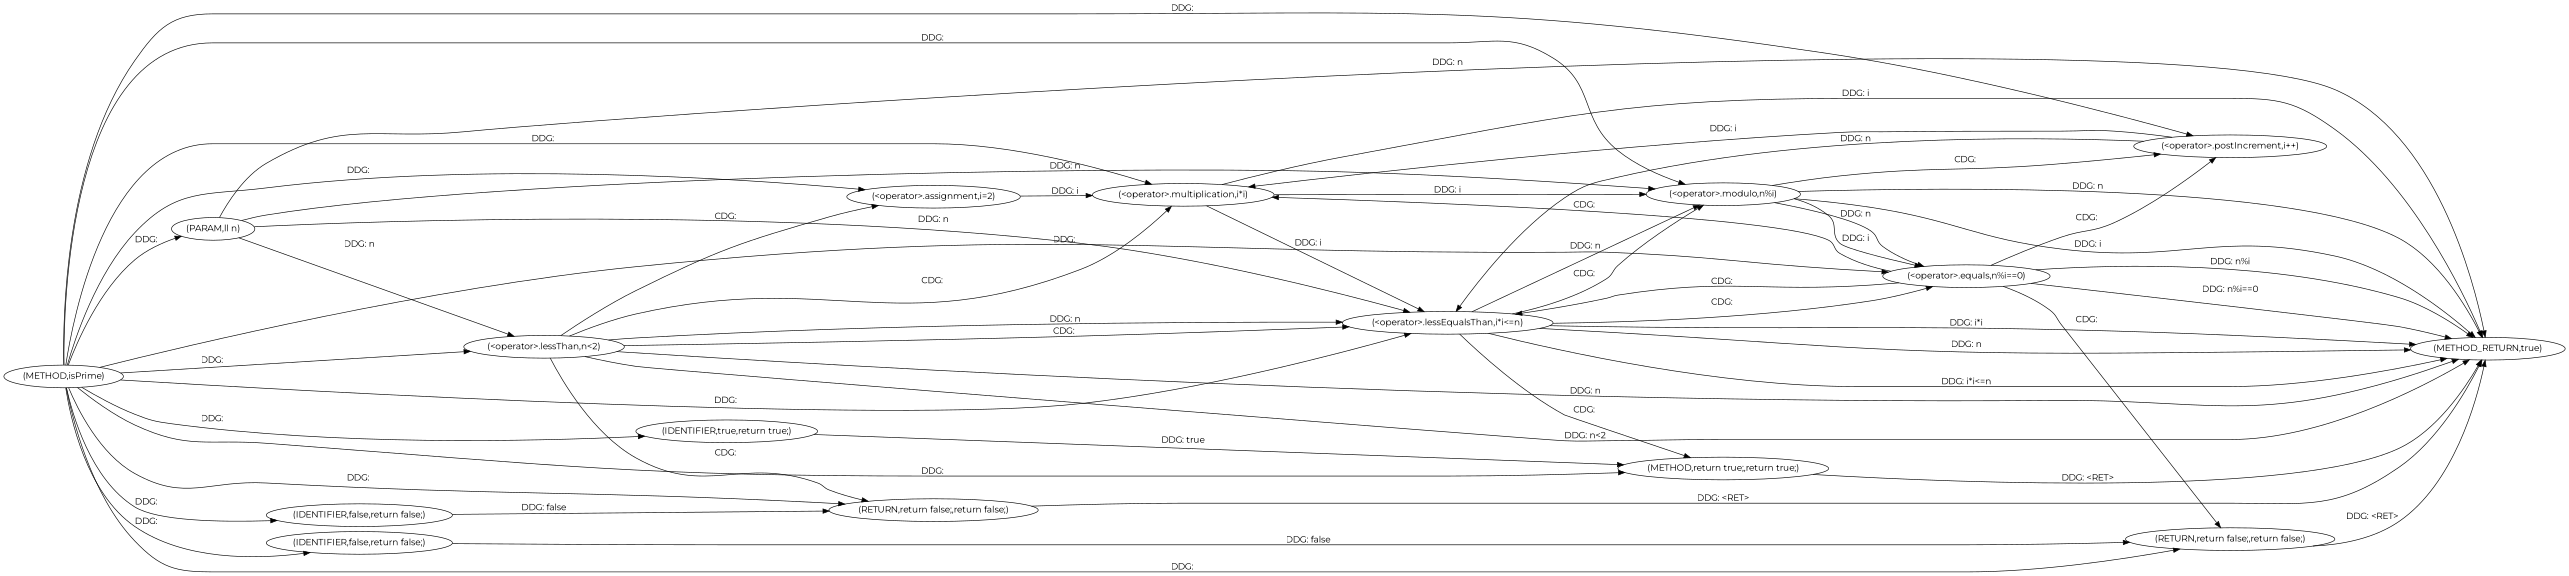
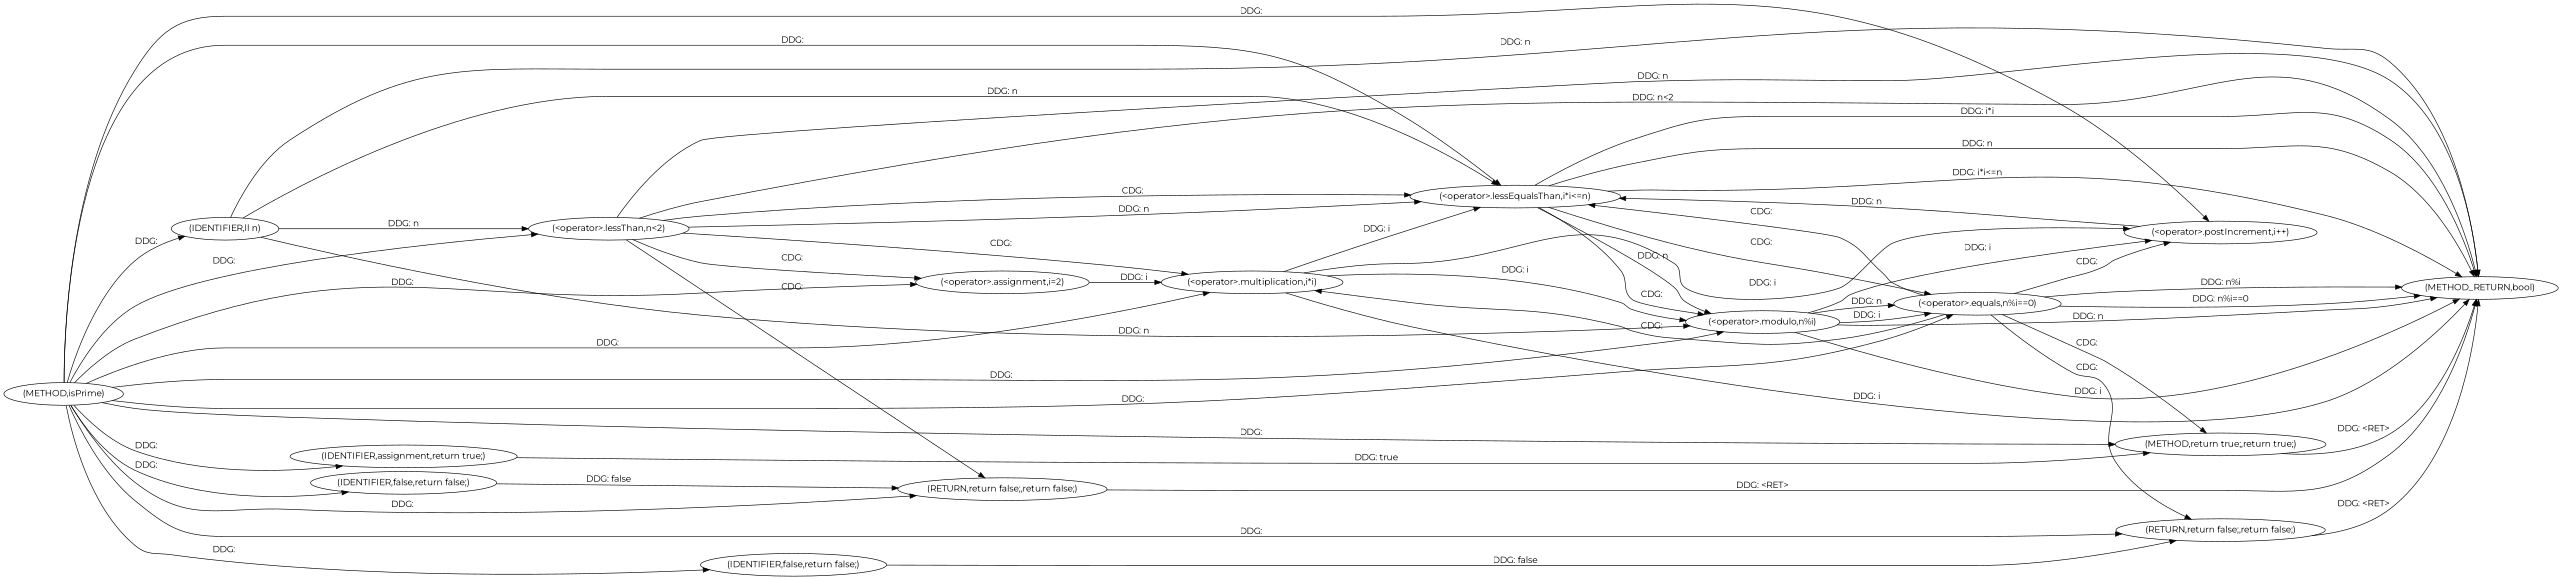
(1713, 141) -> (1709, 296)
(1966, 160) -> (1977, 248)
(213, 229) -> (225, 229)
(2488, 349) -> (2480, 288)
(1562, 413) -> (2107, 362)
(727, 431) -> (404, 456)
